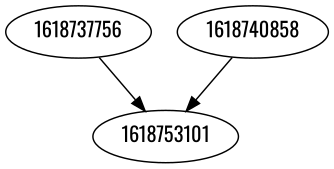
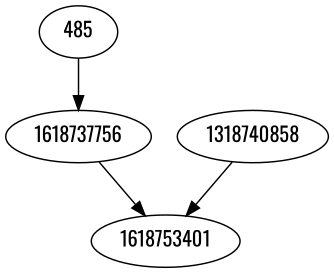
none -> (79, 32)
(253, 32) -> (253, 137)
(166, 137) -> (166, 241)
